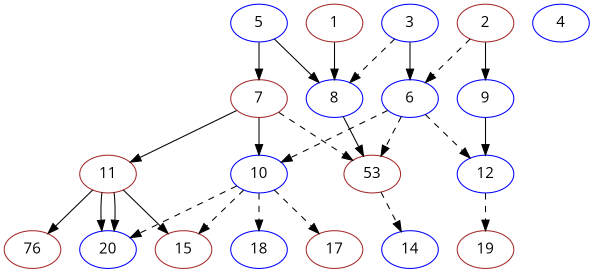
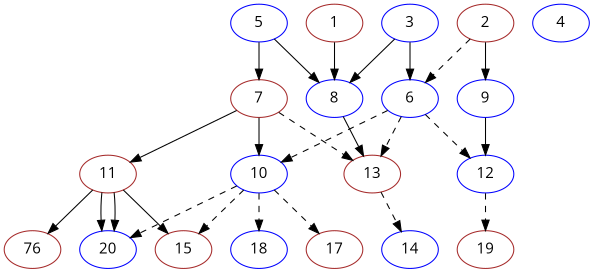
(376, 57) -> (376, 57)
(372, 174) -> (372, 174)
